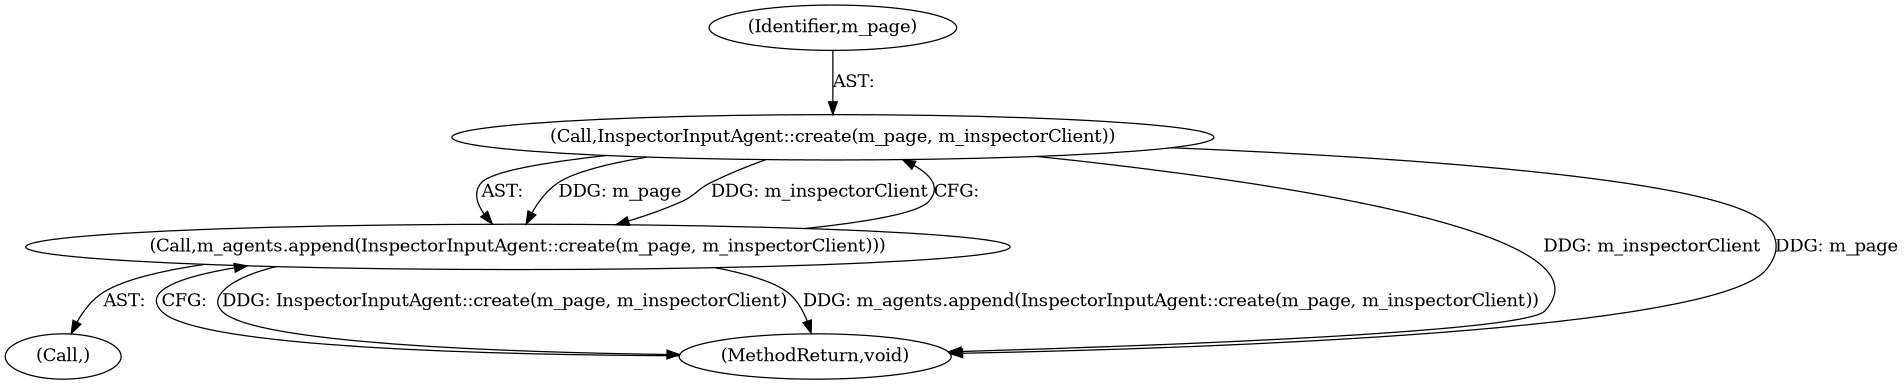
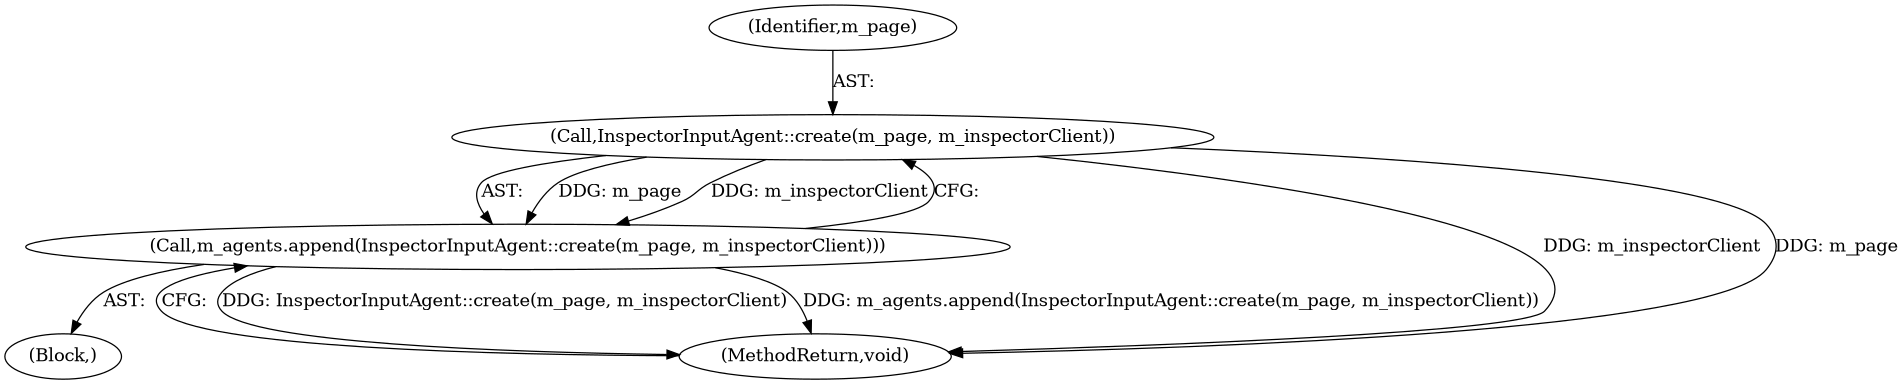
(63, 357) -> (63, 357)
